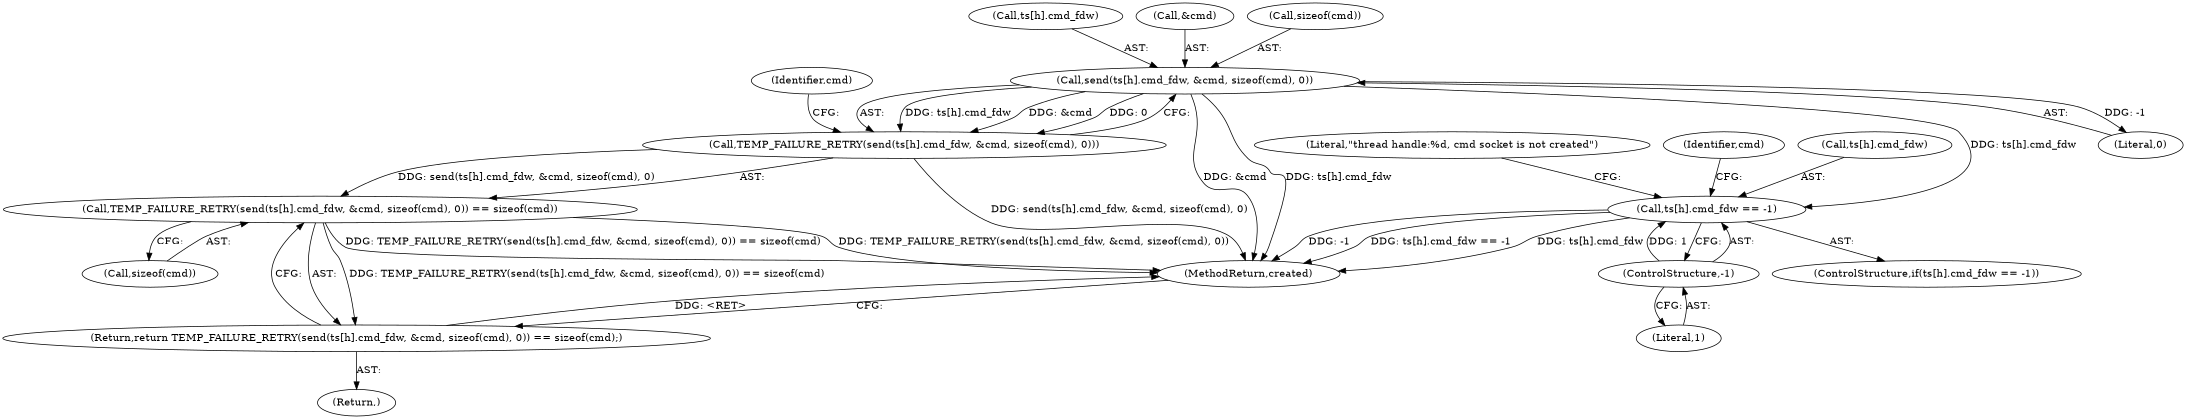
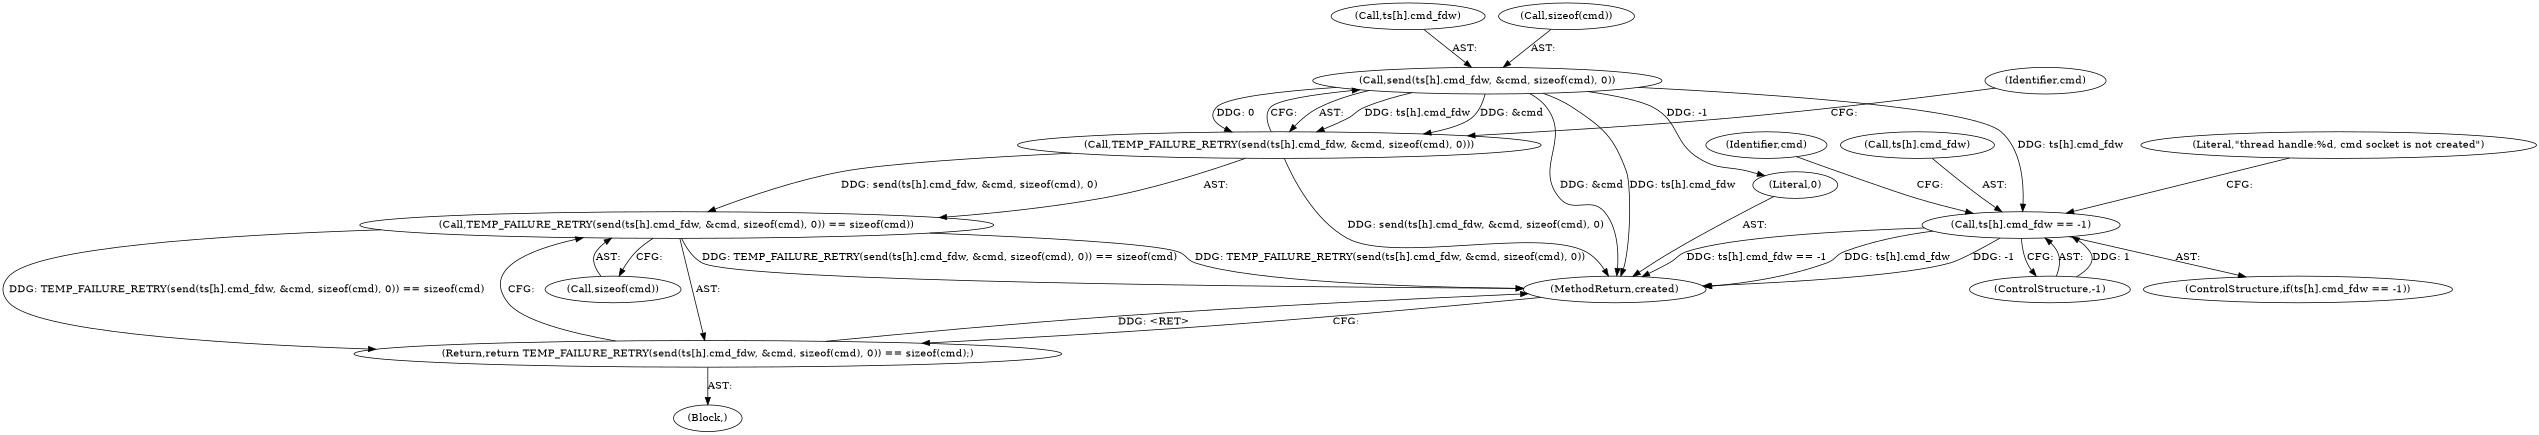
(1185, 16) -> none
(1740, 91) -> (1705, 233)
(1679, 338) -> none
(357, 403) -> (708, 418)
